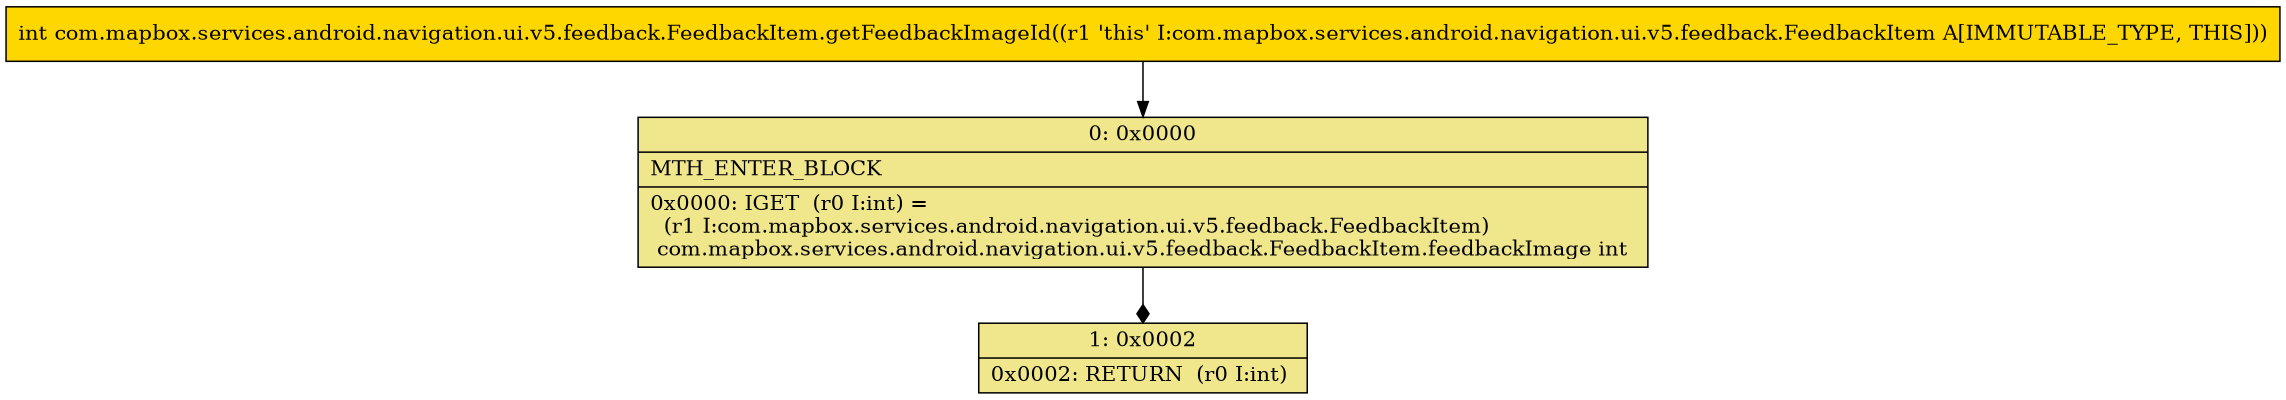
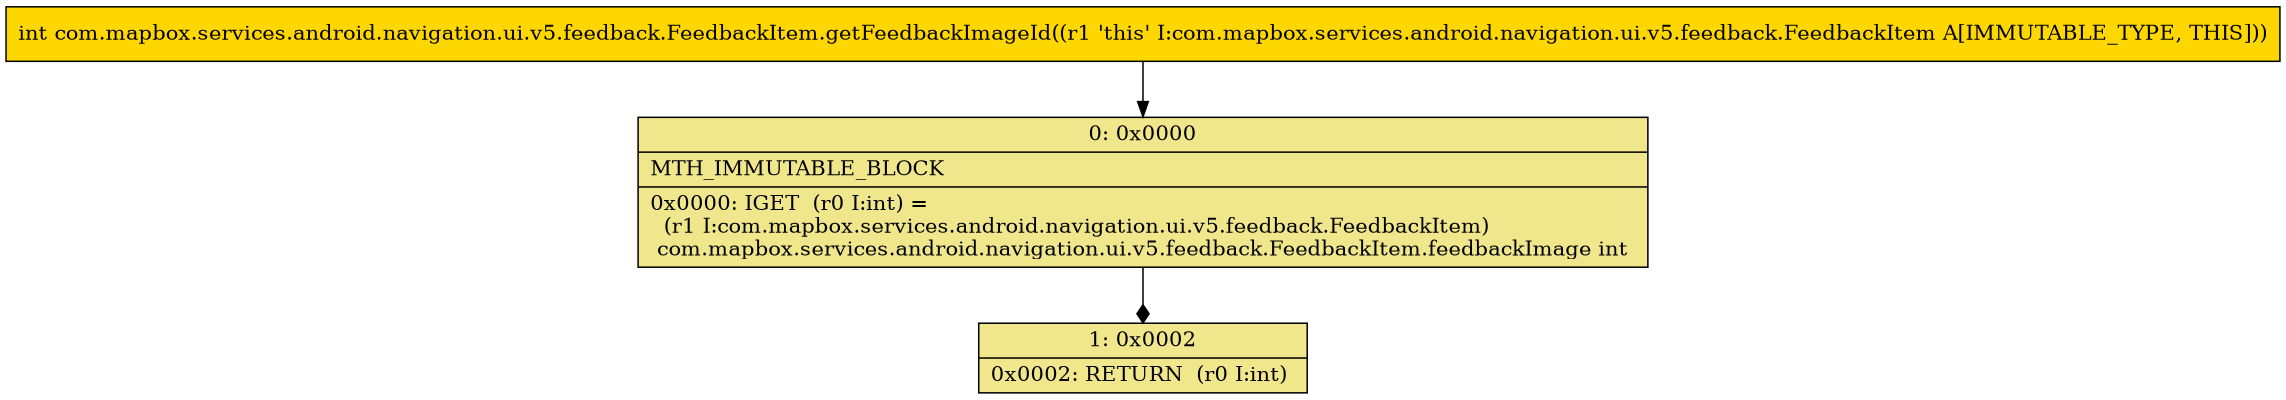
(767, 169) -> (798, 169)
